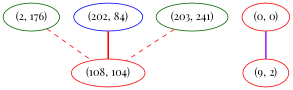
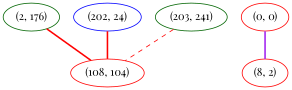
(108, 17) -> (107, 17)
(69, 45) -> (69, 45)
(266, 73) -> (265, 73)
